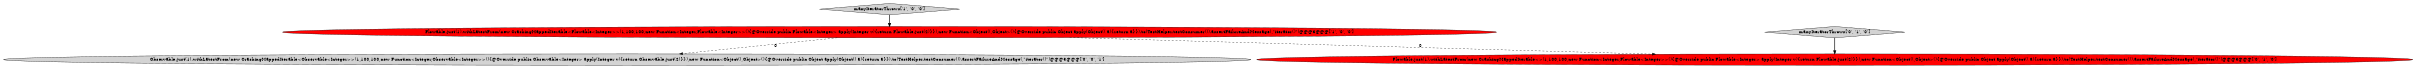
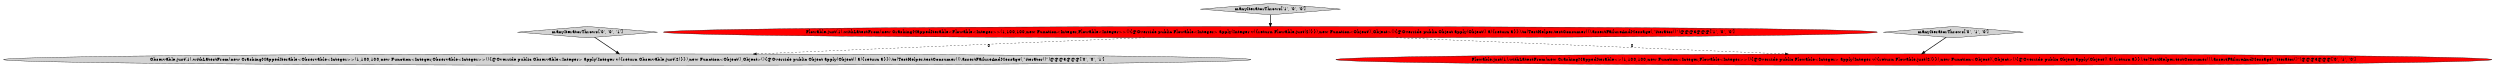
none -> (587, 32)
